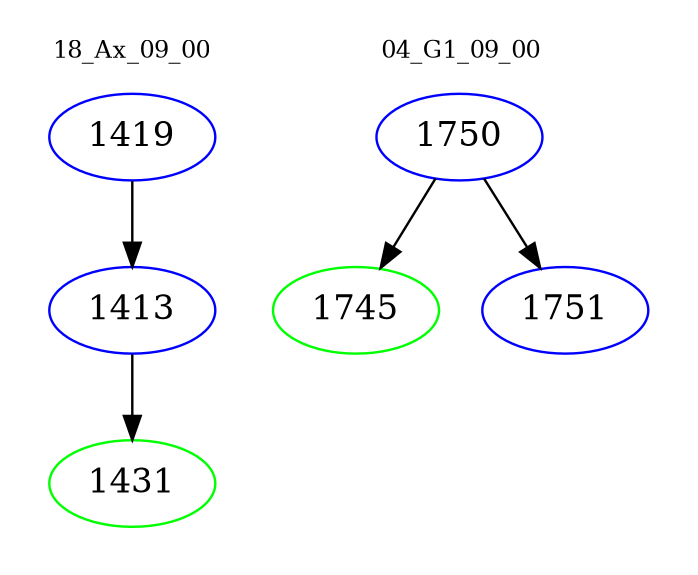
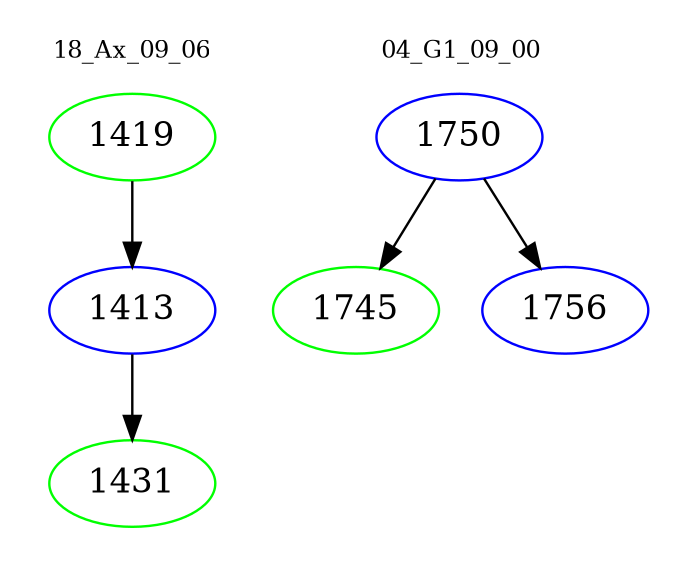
(132, 52) -> (132, 52)
(132, 137) -> (132, 137)
(565, 310) -> (565, 310)
